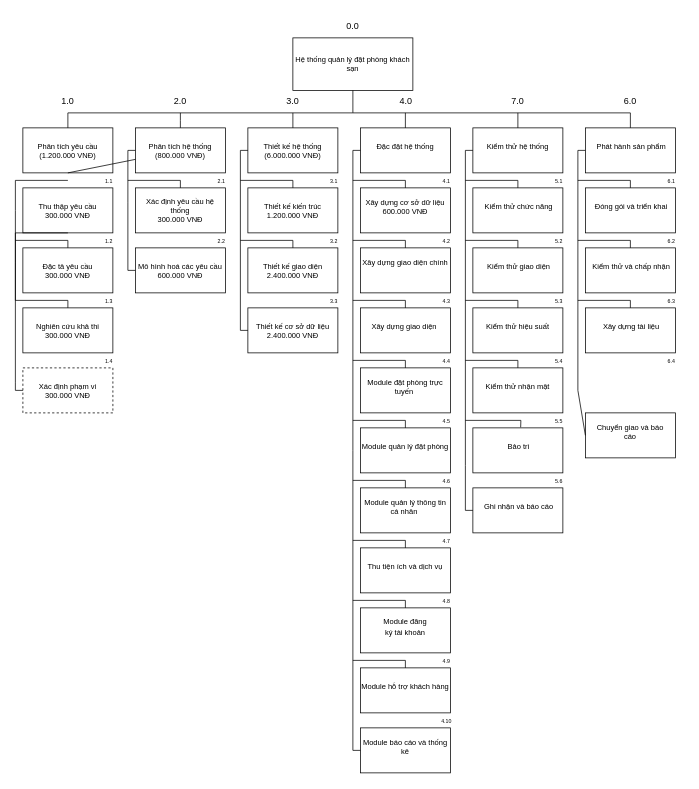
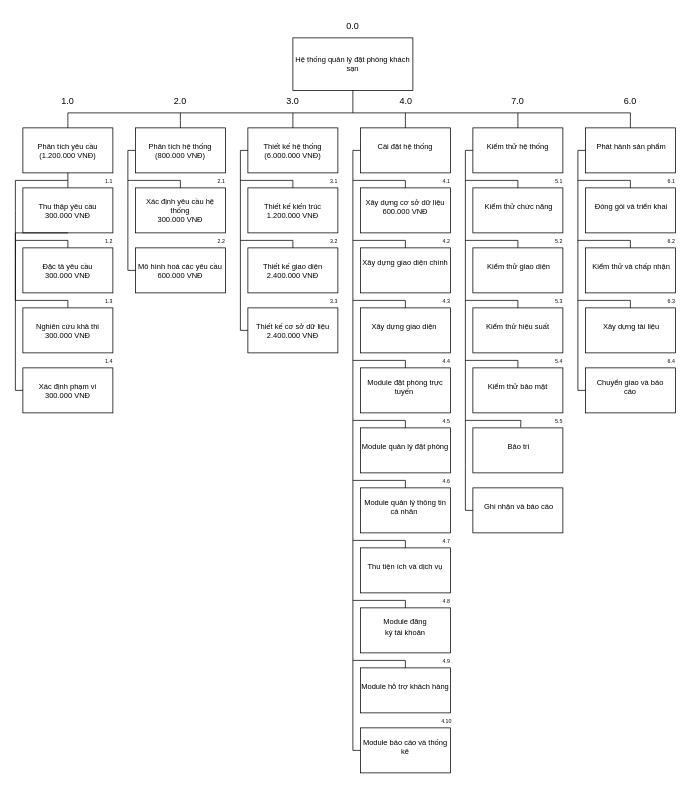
(405, 150) -> (405, 150)
(102, 166) -> (68, 180)
(68, 390) -> (68, 390)
(518, 390) -> (518, 390)
(630, 435) -> (630, 390)
(559, 480) -> none
